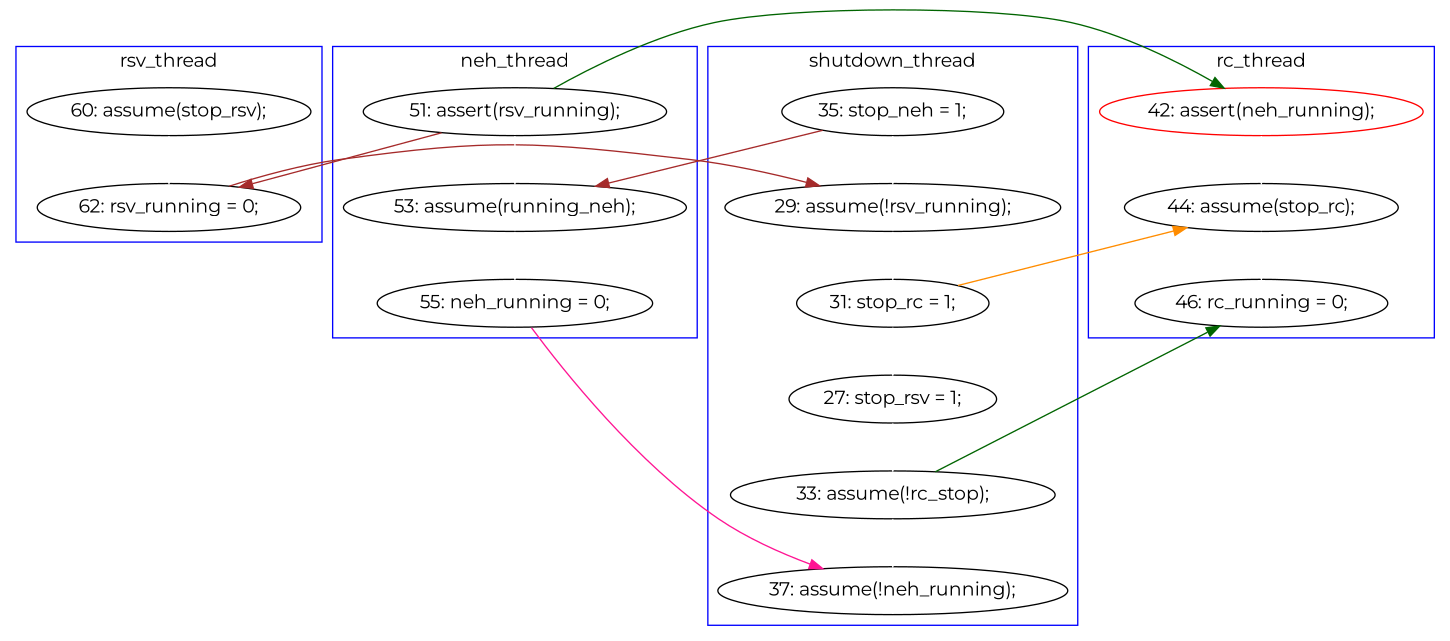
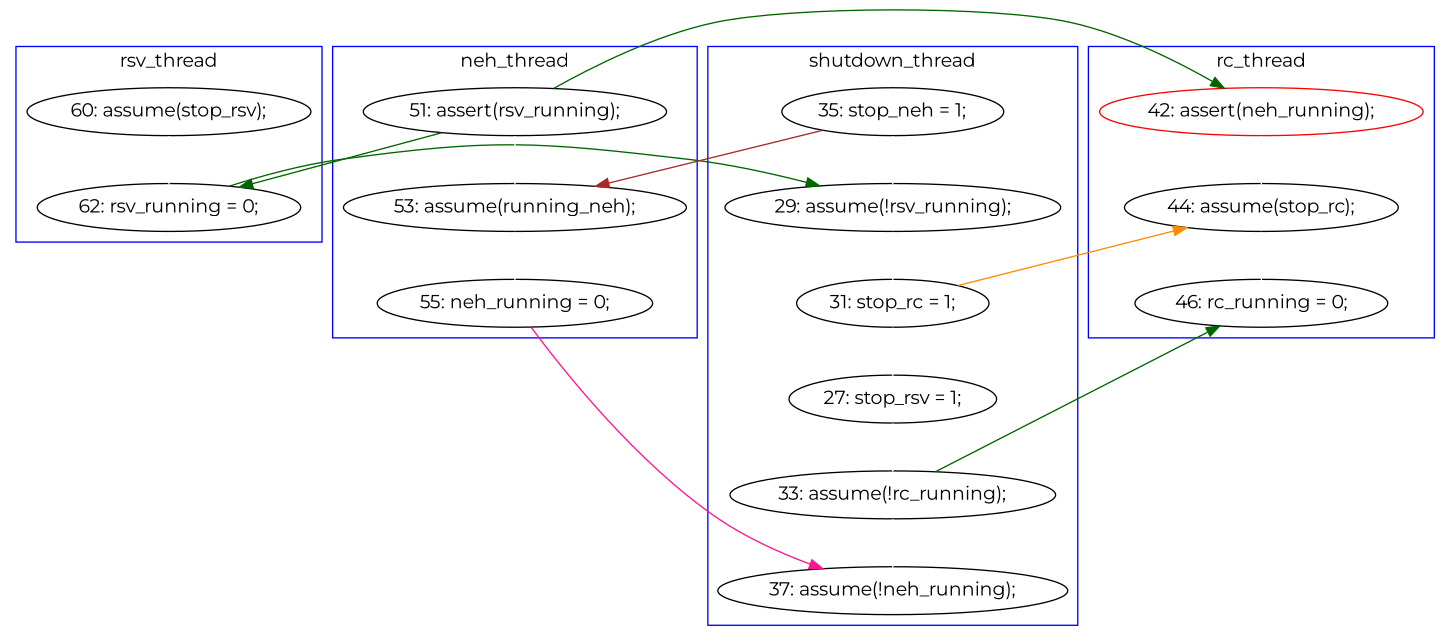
(503, 145) -> (503, 145)
(347, 158) -> (347, 158)
(893, 495) -> (893, 495)
